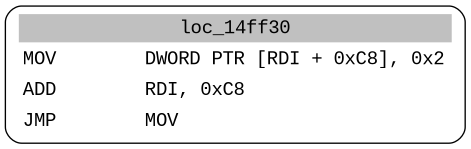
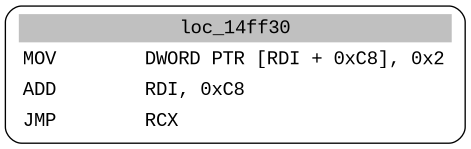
(101, 120) -> (101, 120)
